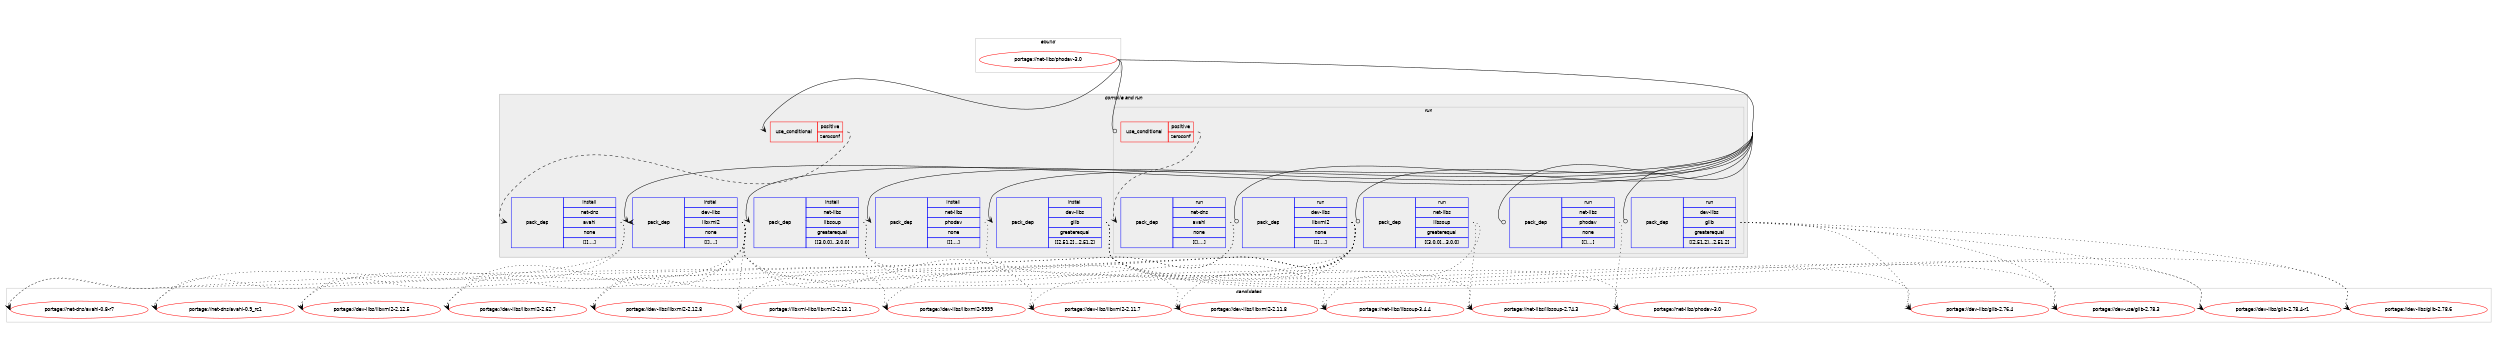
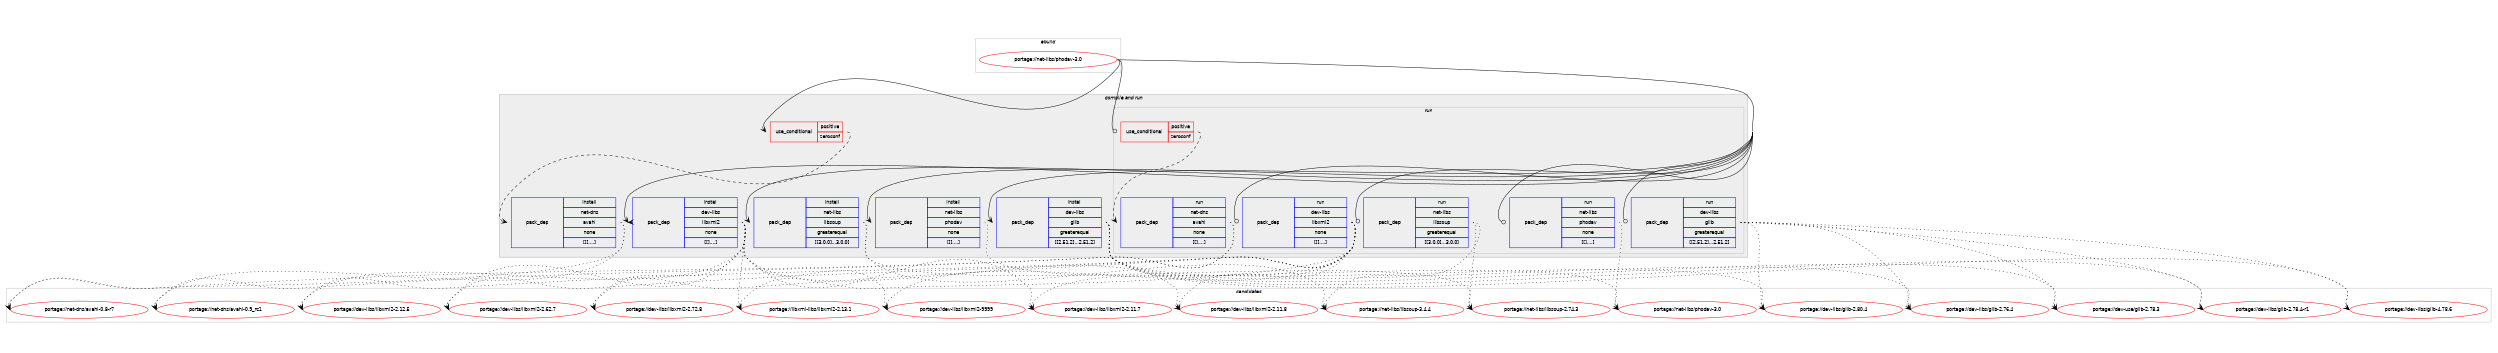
(664, 310) -> (664, 310)
none -> (1834, 310)
(2419, 310) -> (2419, 310)
